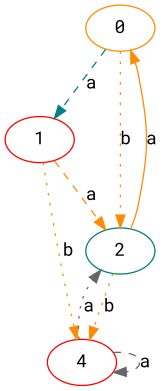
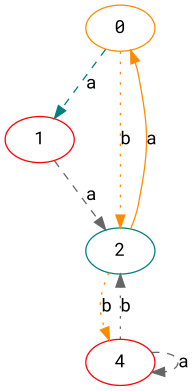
(76, 190) -> (76, 190)
(57, 245) -> none
(89, 307) -> (126, 307)
